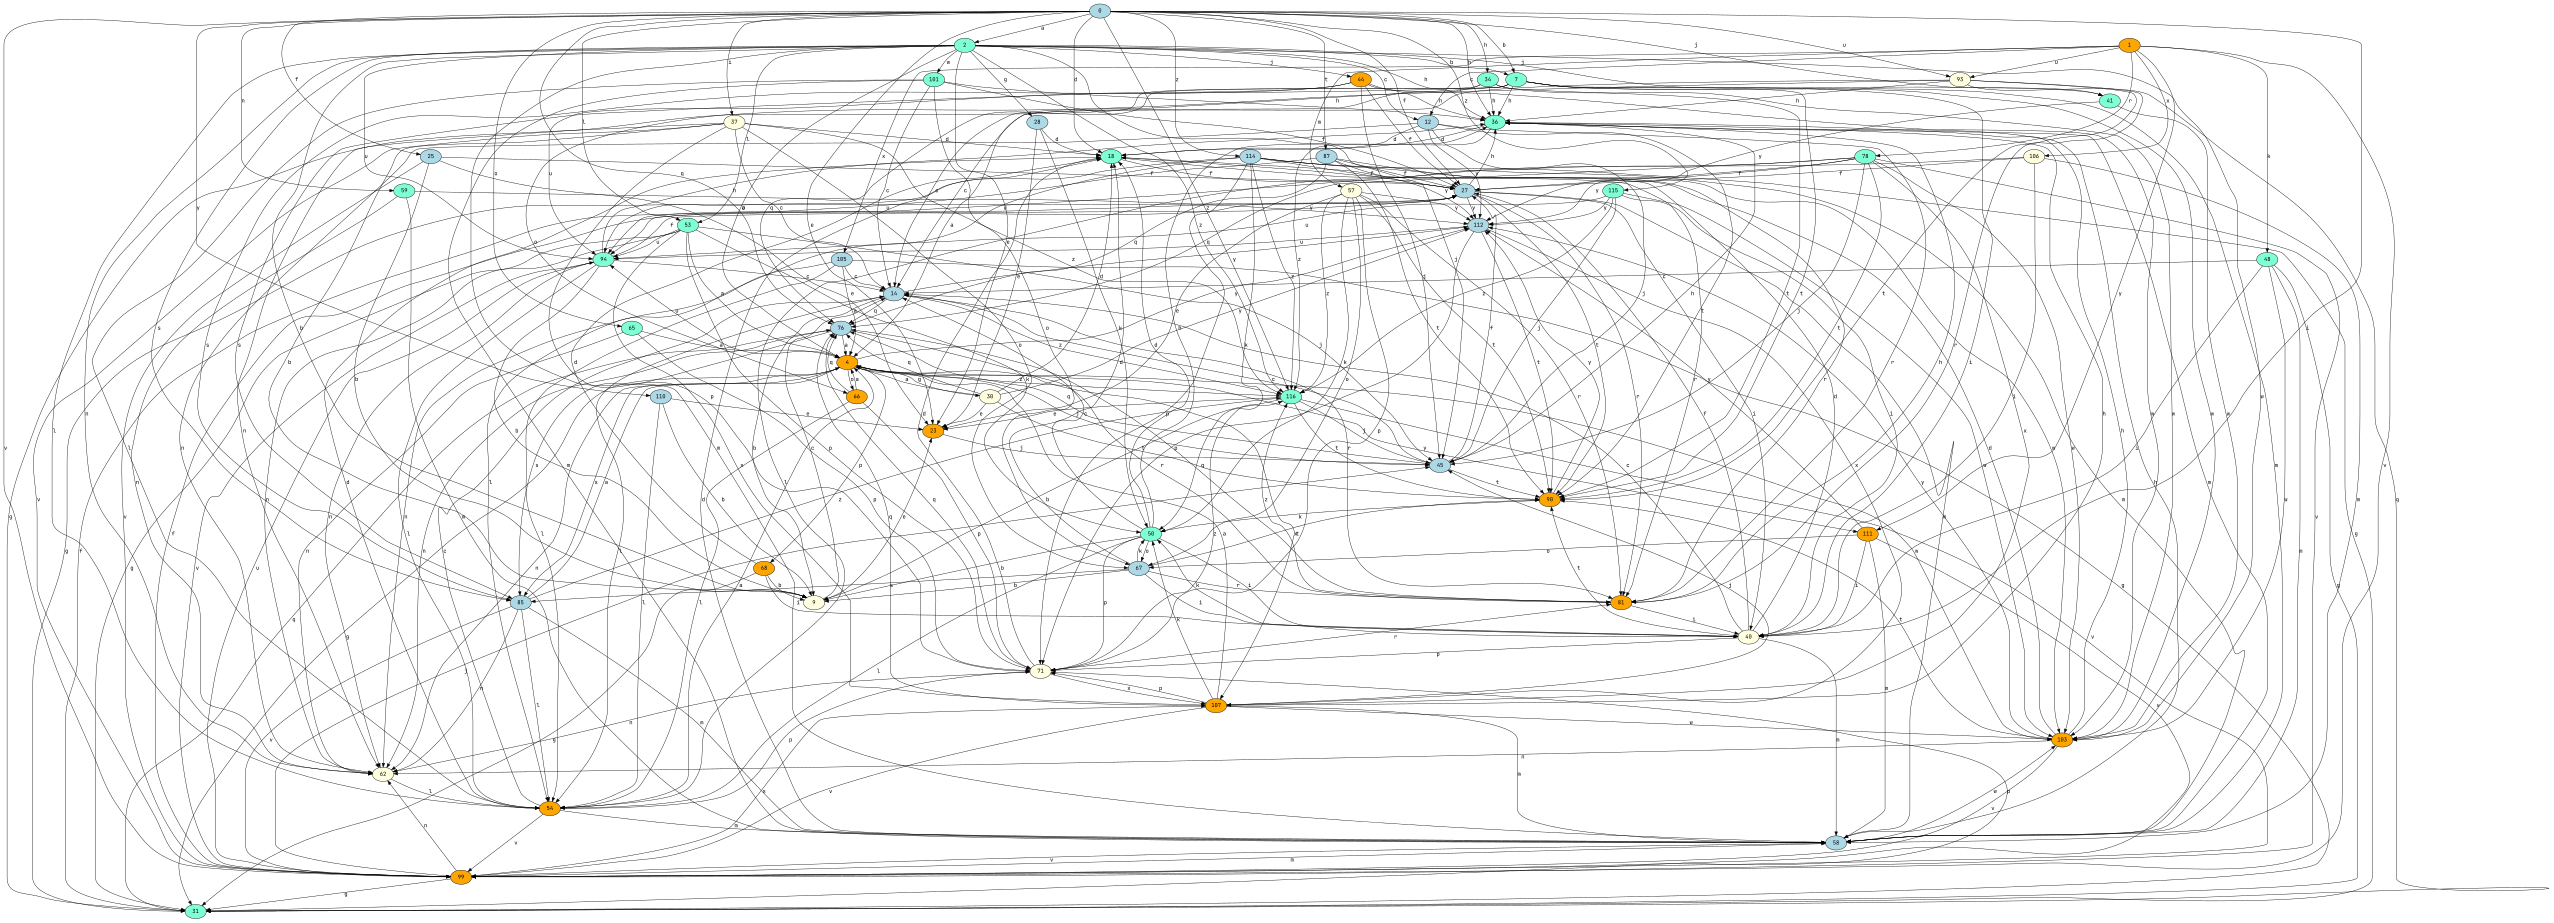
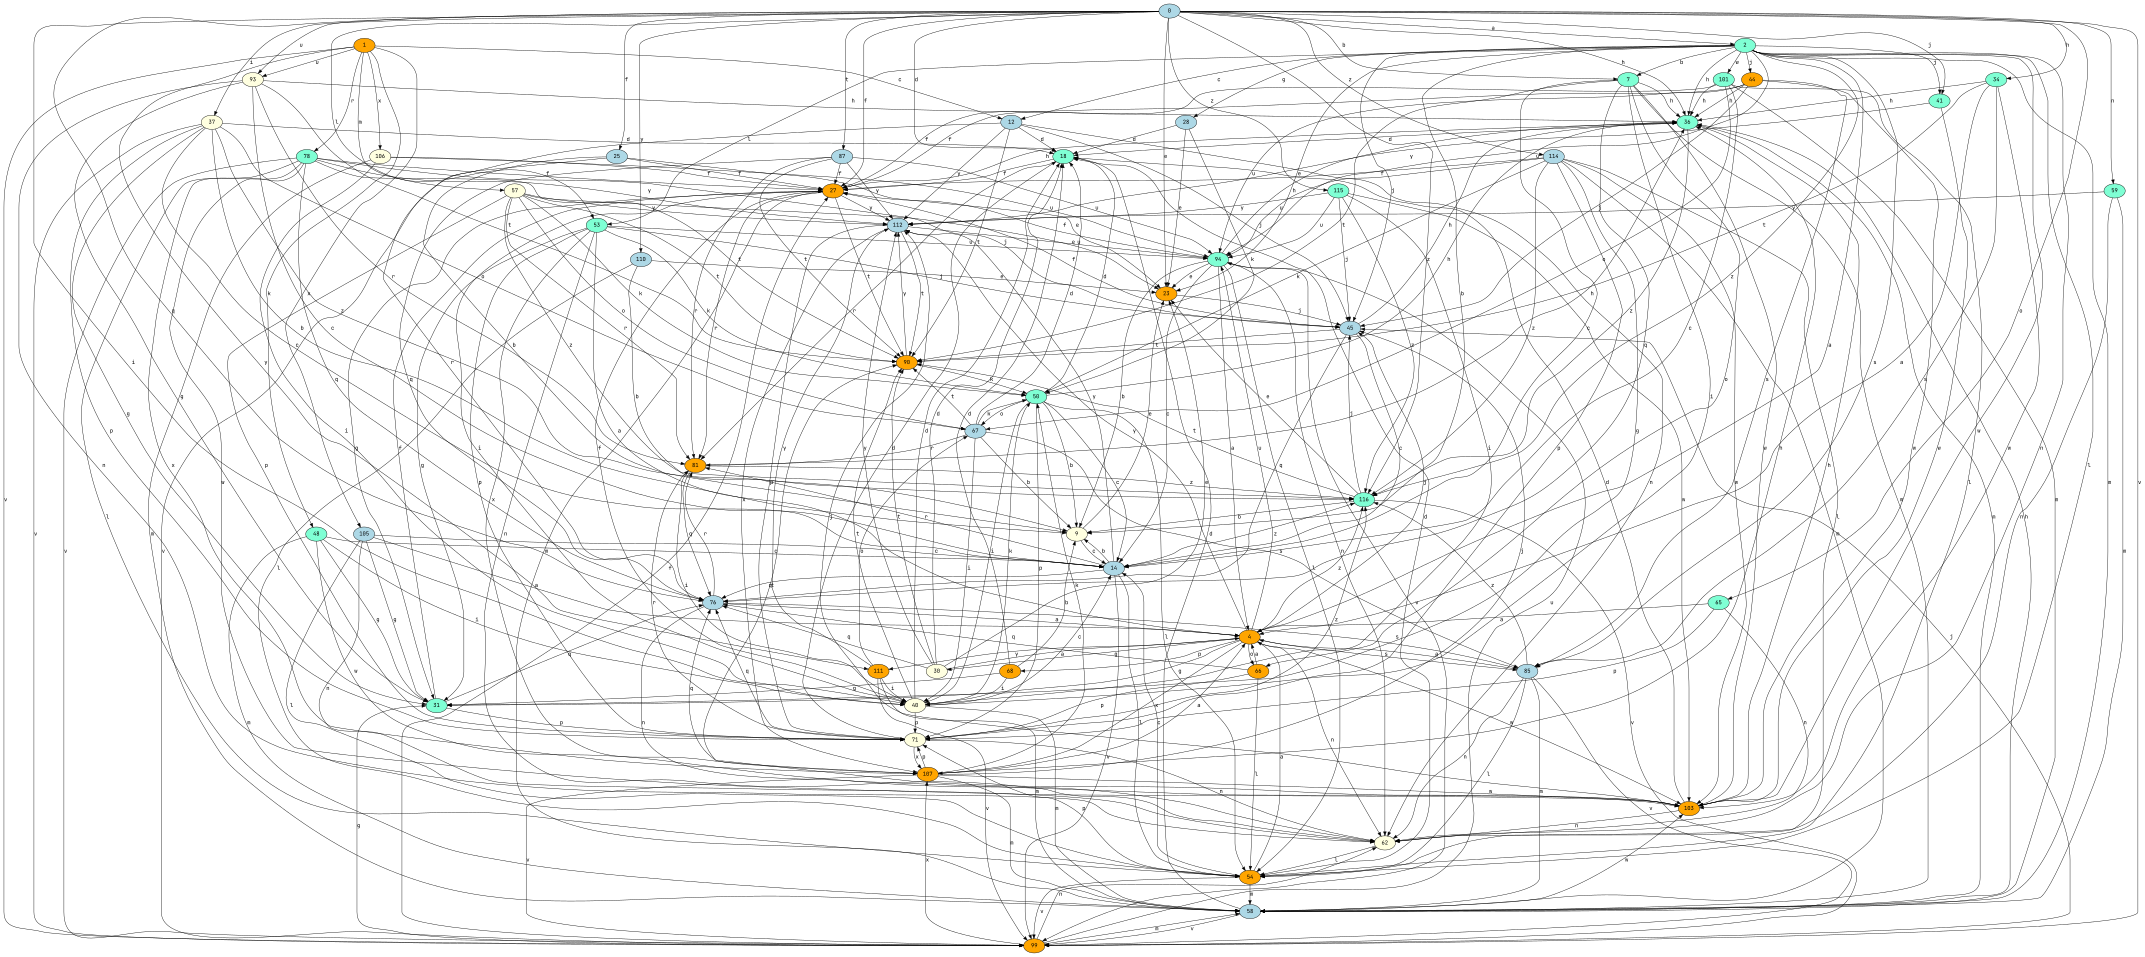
(1465, 191) -> (833, 191)
(1920, 210) -> (387, 264)
none -> (1191, 273)
none -> (1230, 447)
(1923, 483) -> (831, 517)
(1564, 864) -> (1100, 773)
